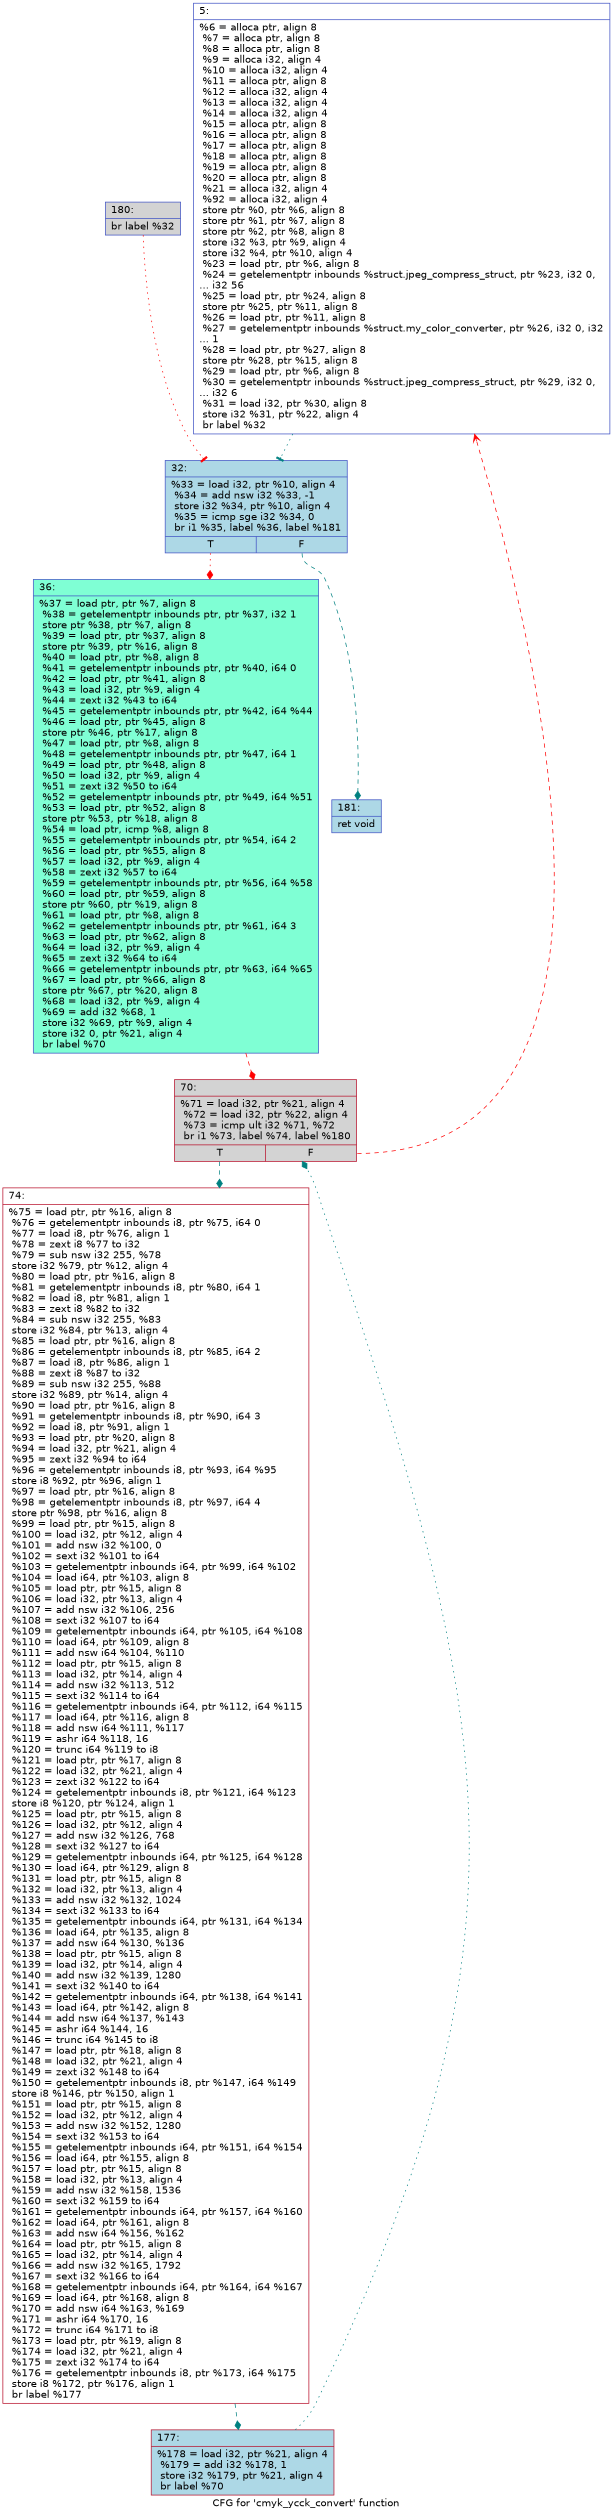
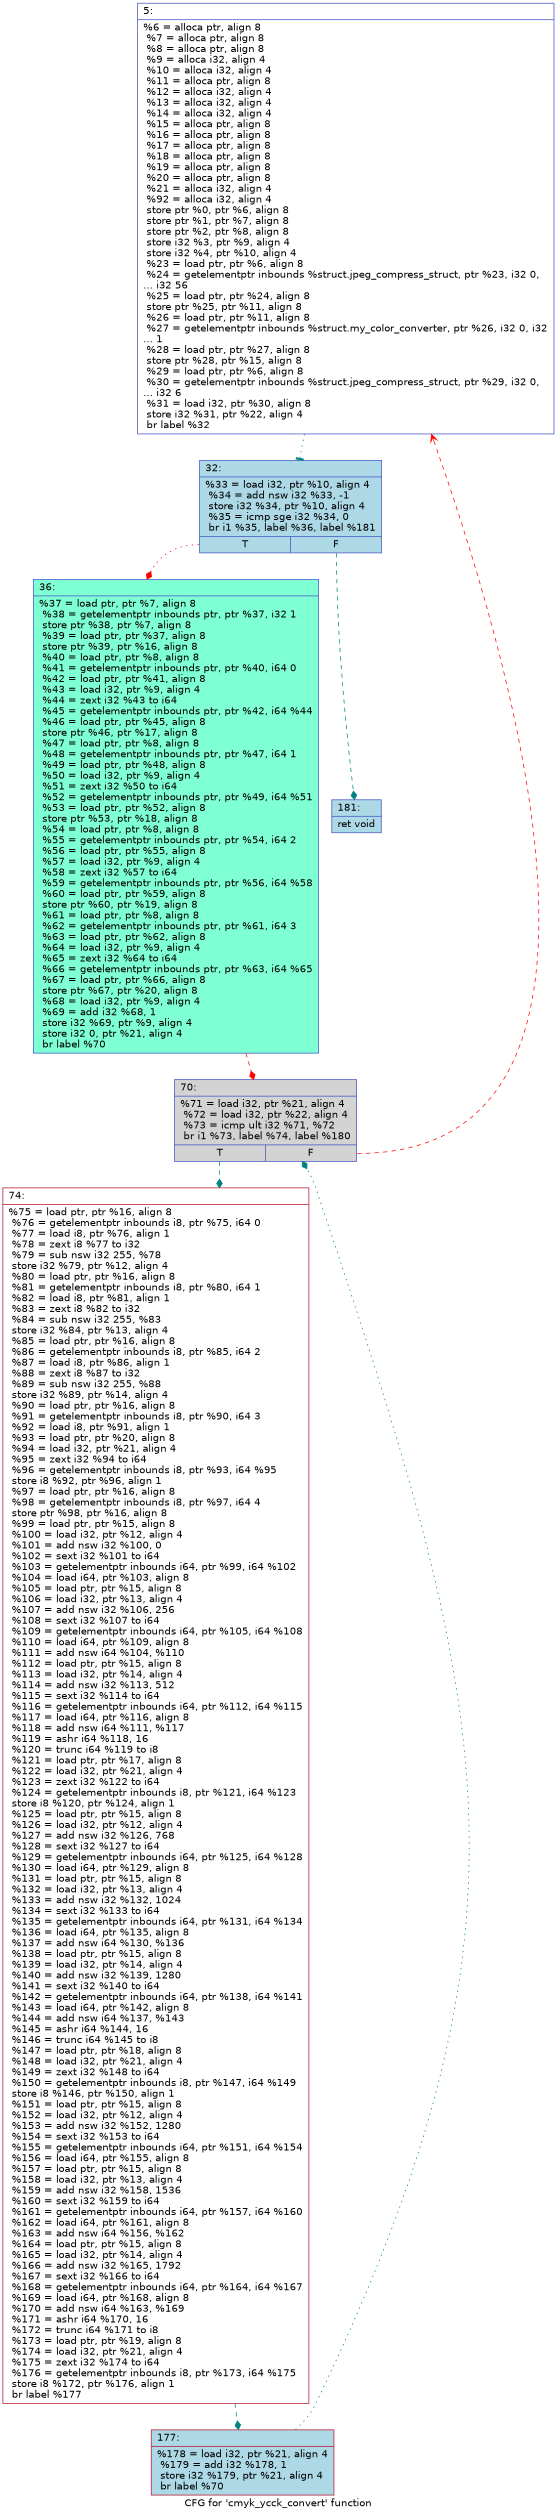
(143, 219) -> none
(124, 830) -> (119, 830)
(266, 1121) -> (266, 1121)
